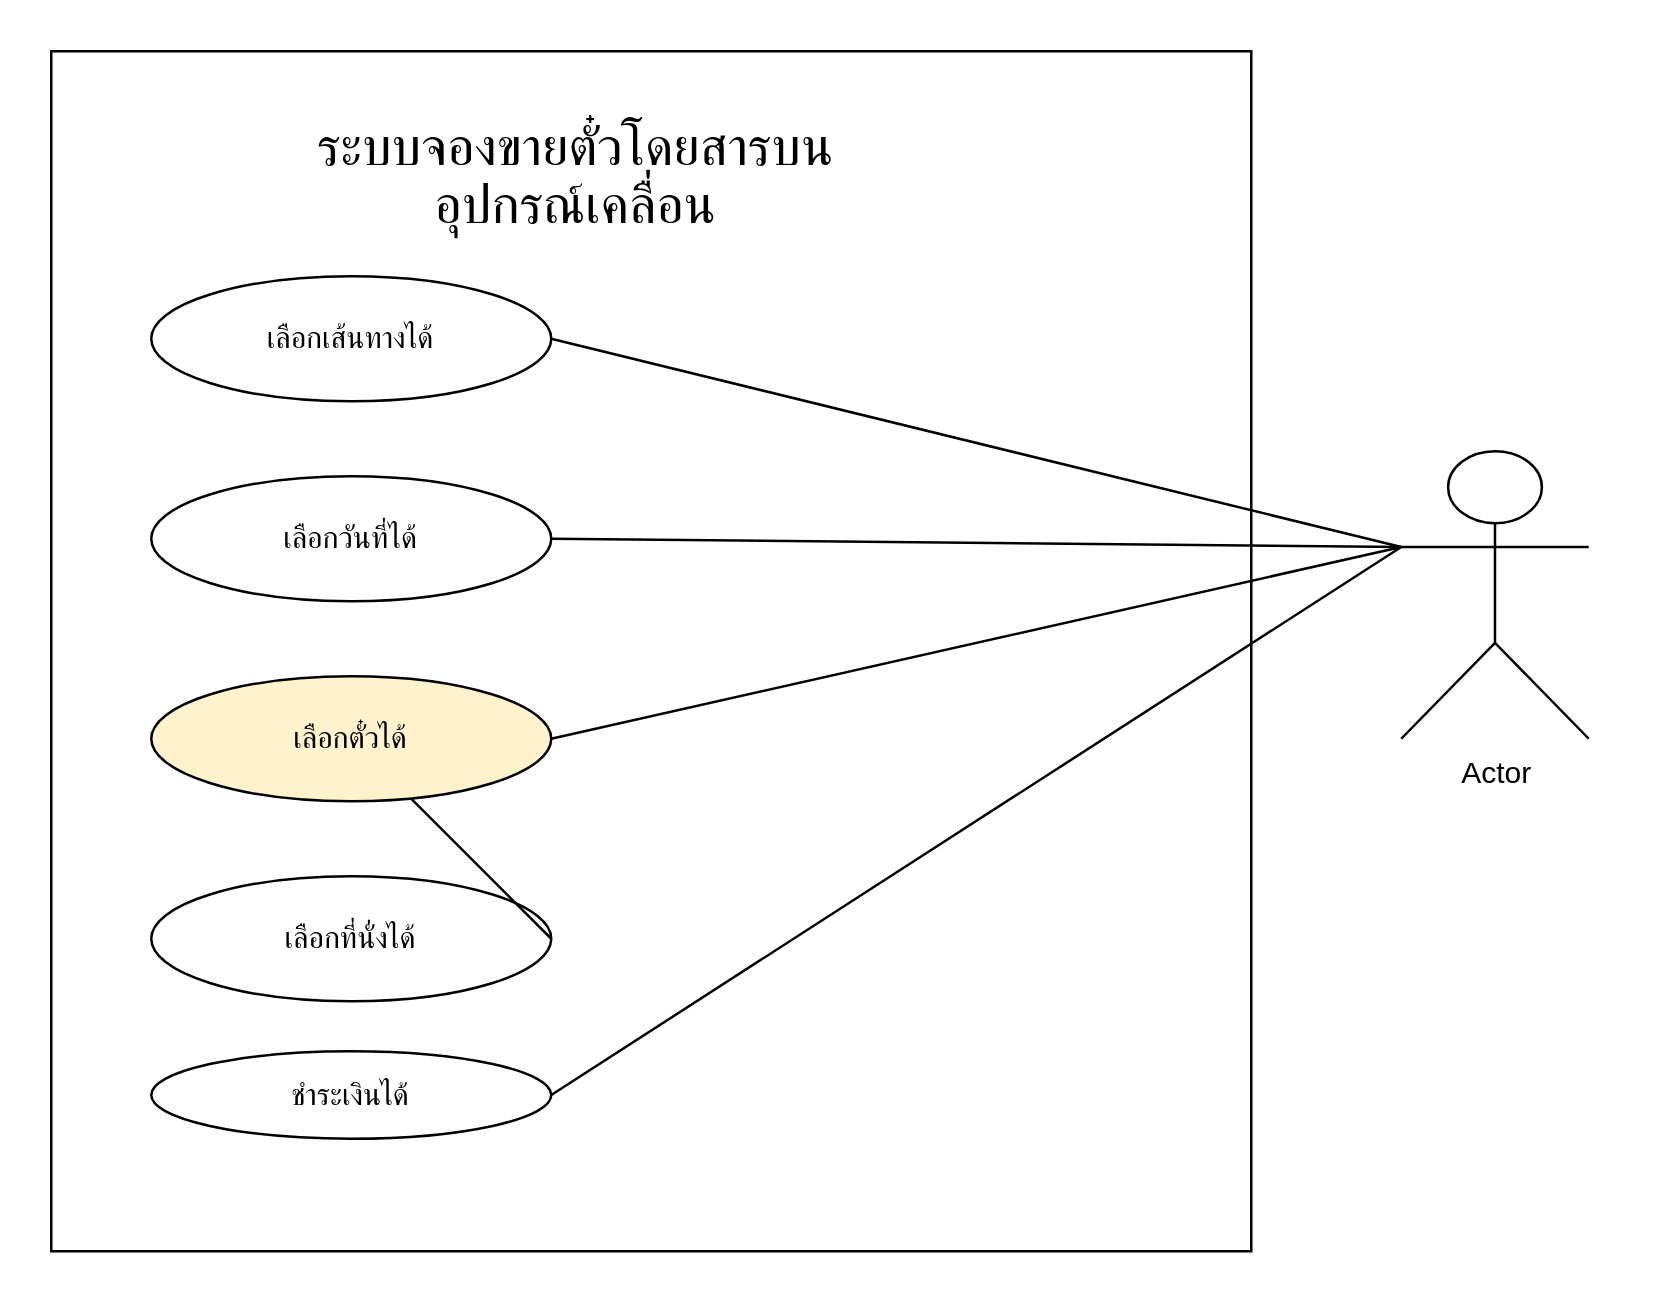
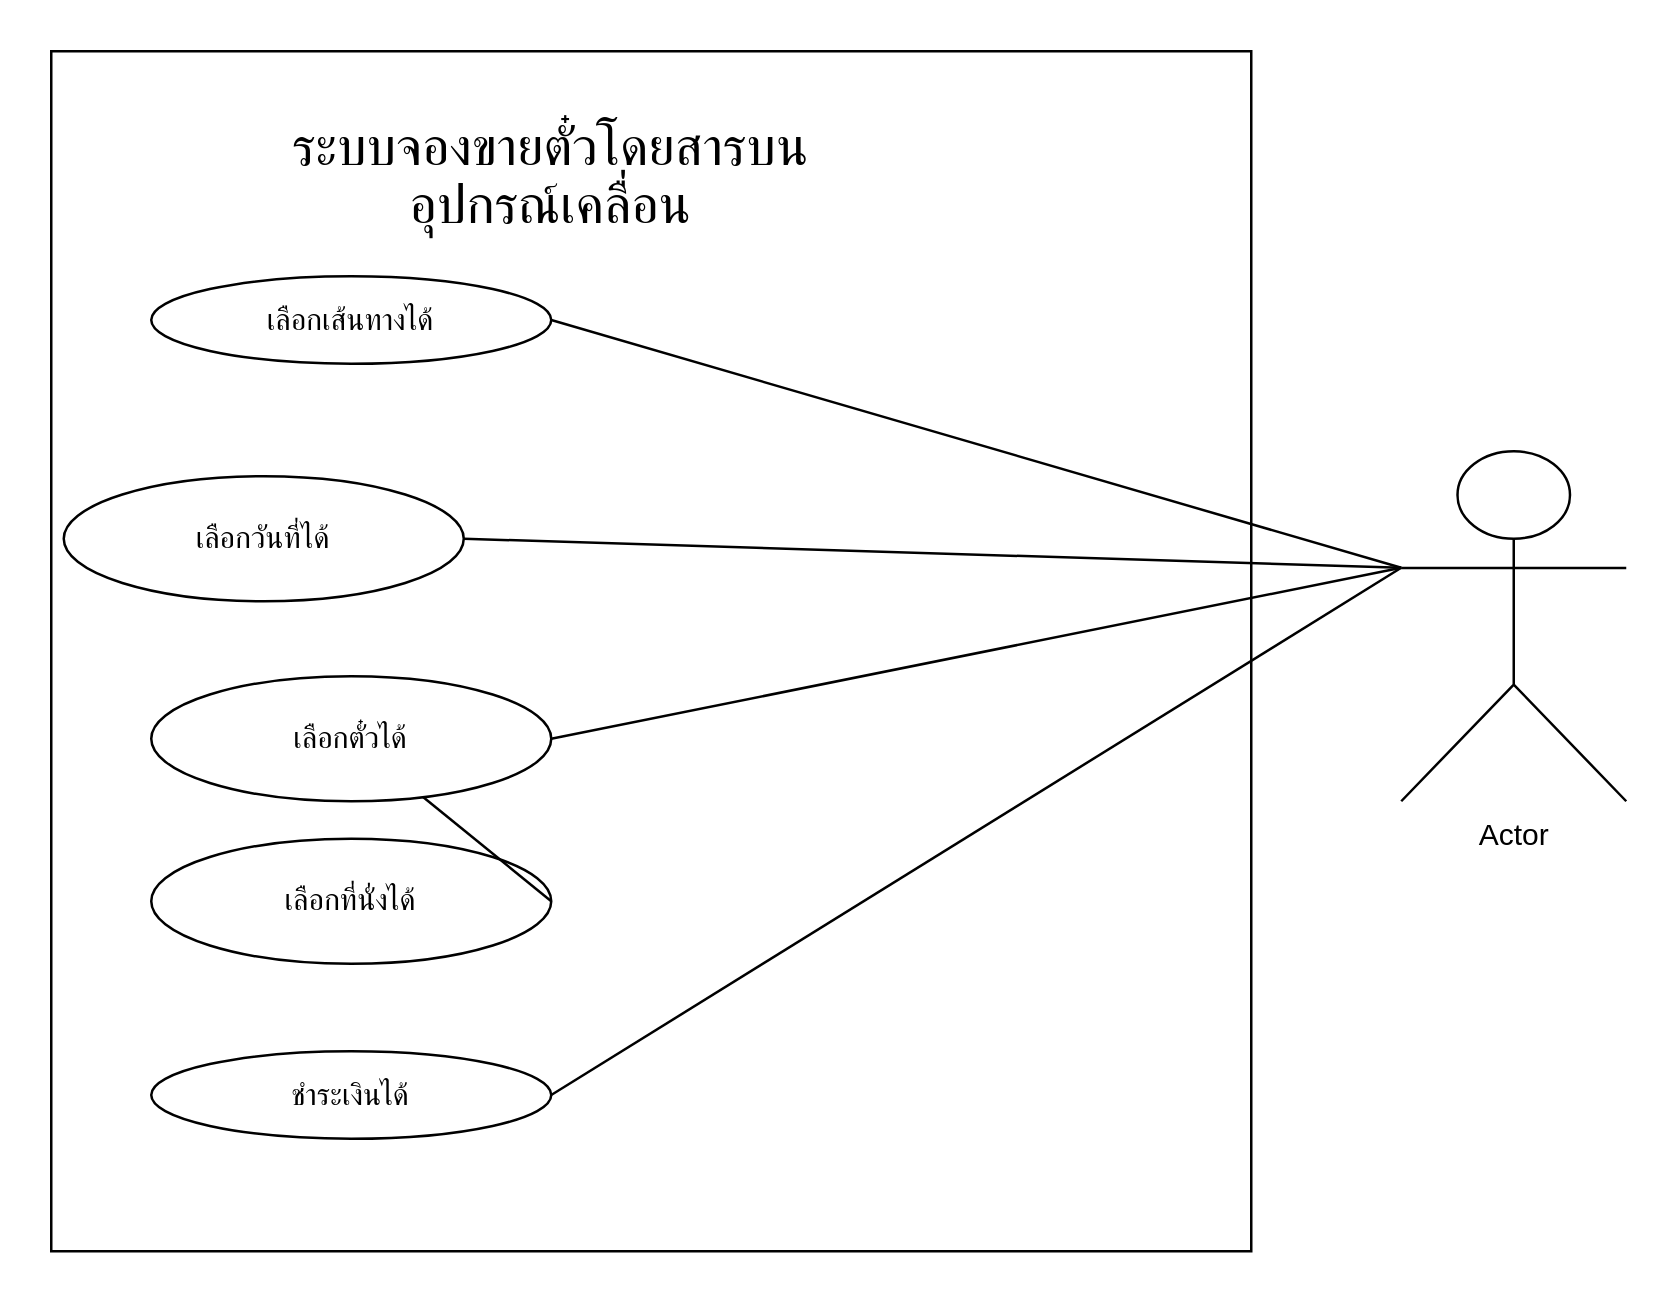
(576, 176) -> (551, 176)
(351, 339) -> (351, 320)
(351, 539) -> (264, 539)
(1495, 595) -> (1514, 626)
(351, 739) -> (351, 739)
(351, 939) -> (351, 901)
